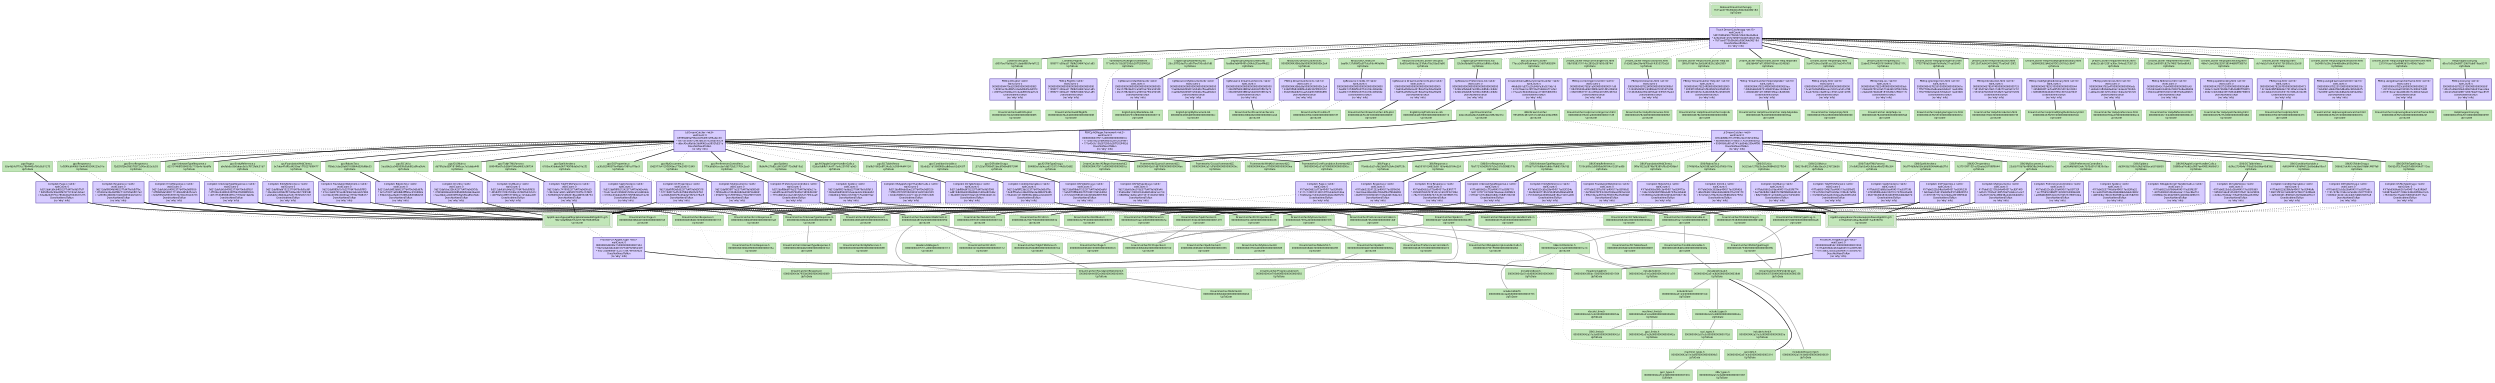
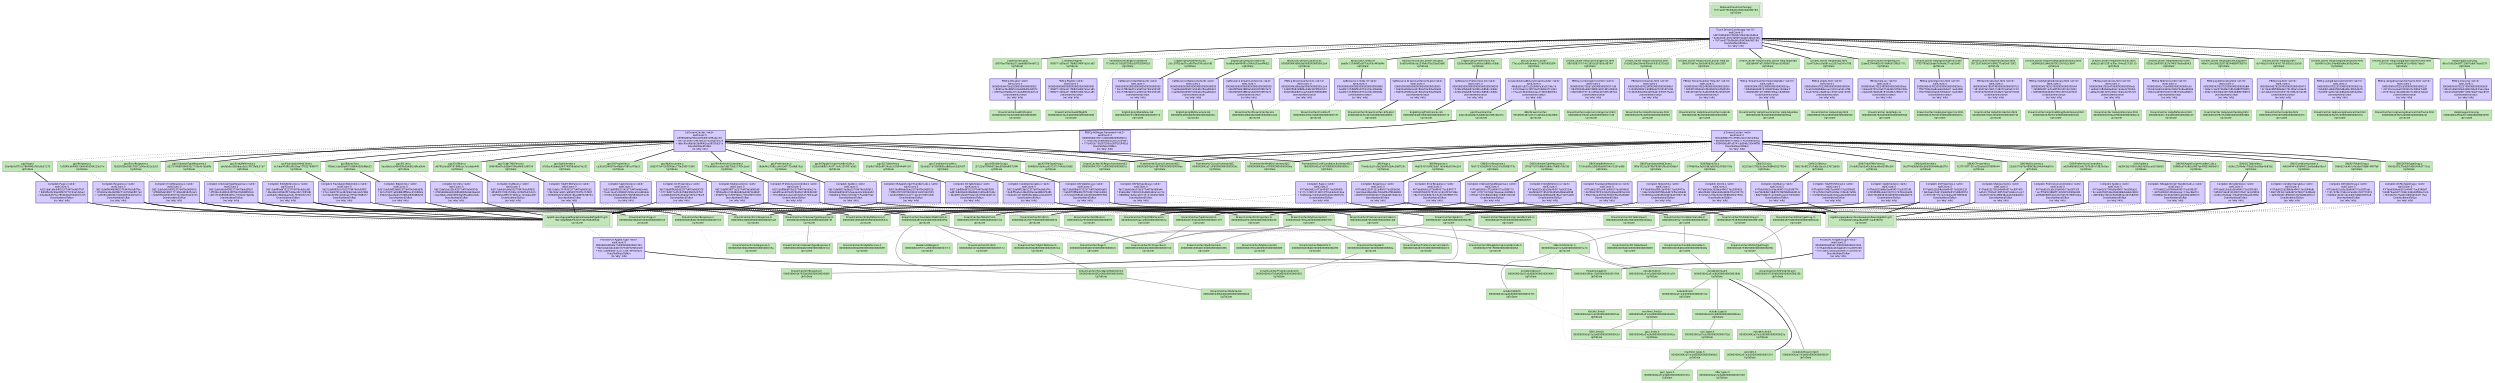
(781, 167) -> (781, 167)
